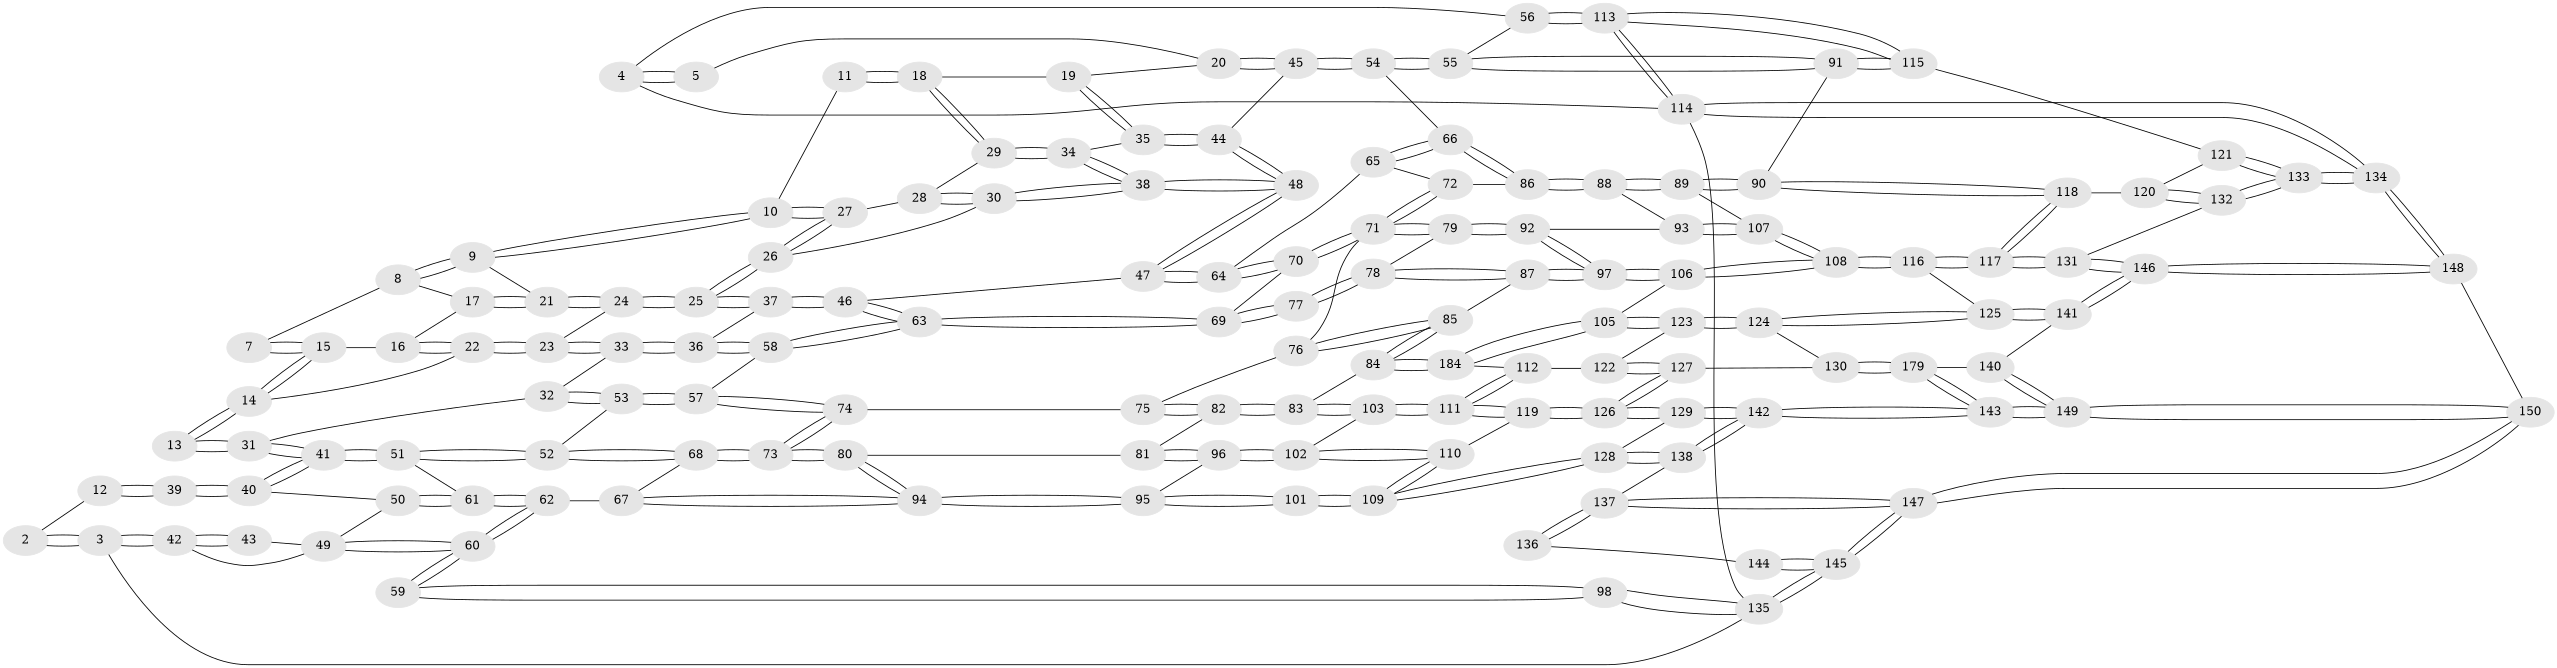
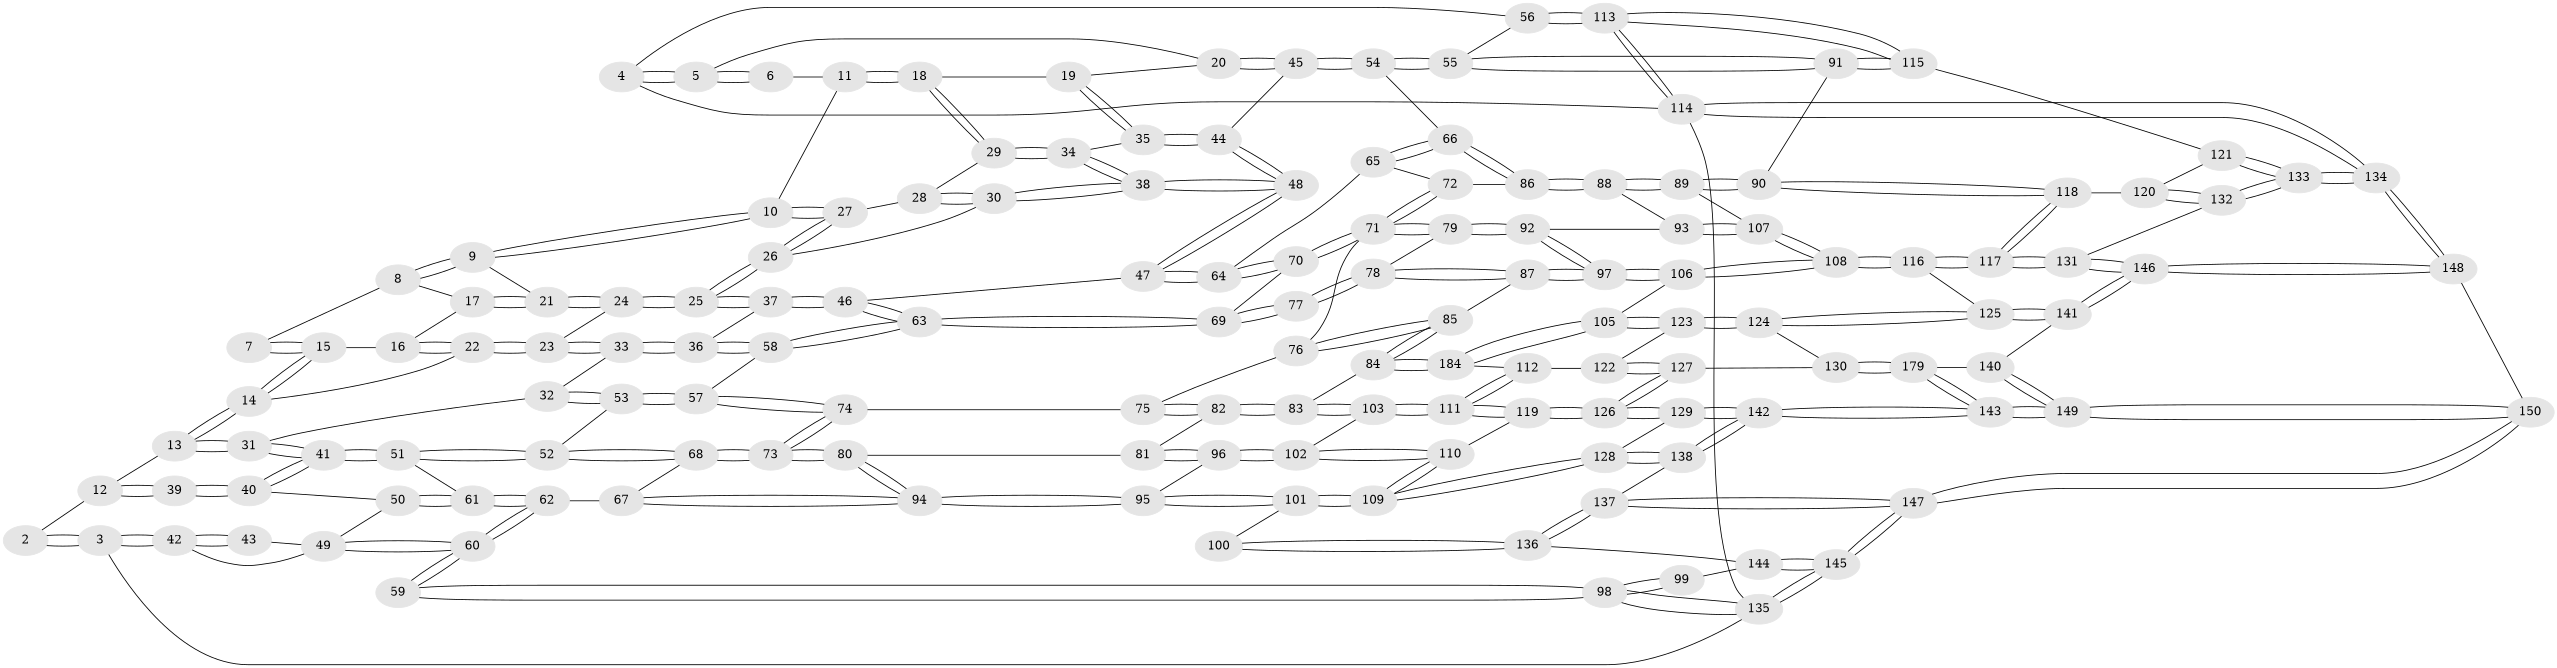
none -> (771, 77)
none -> (137, 469)
none -> (1219, 546)
none -> (1682, 580)
